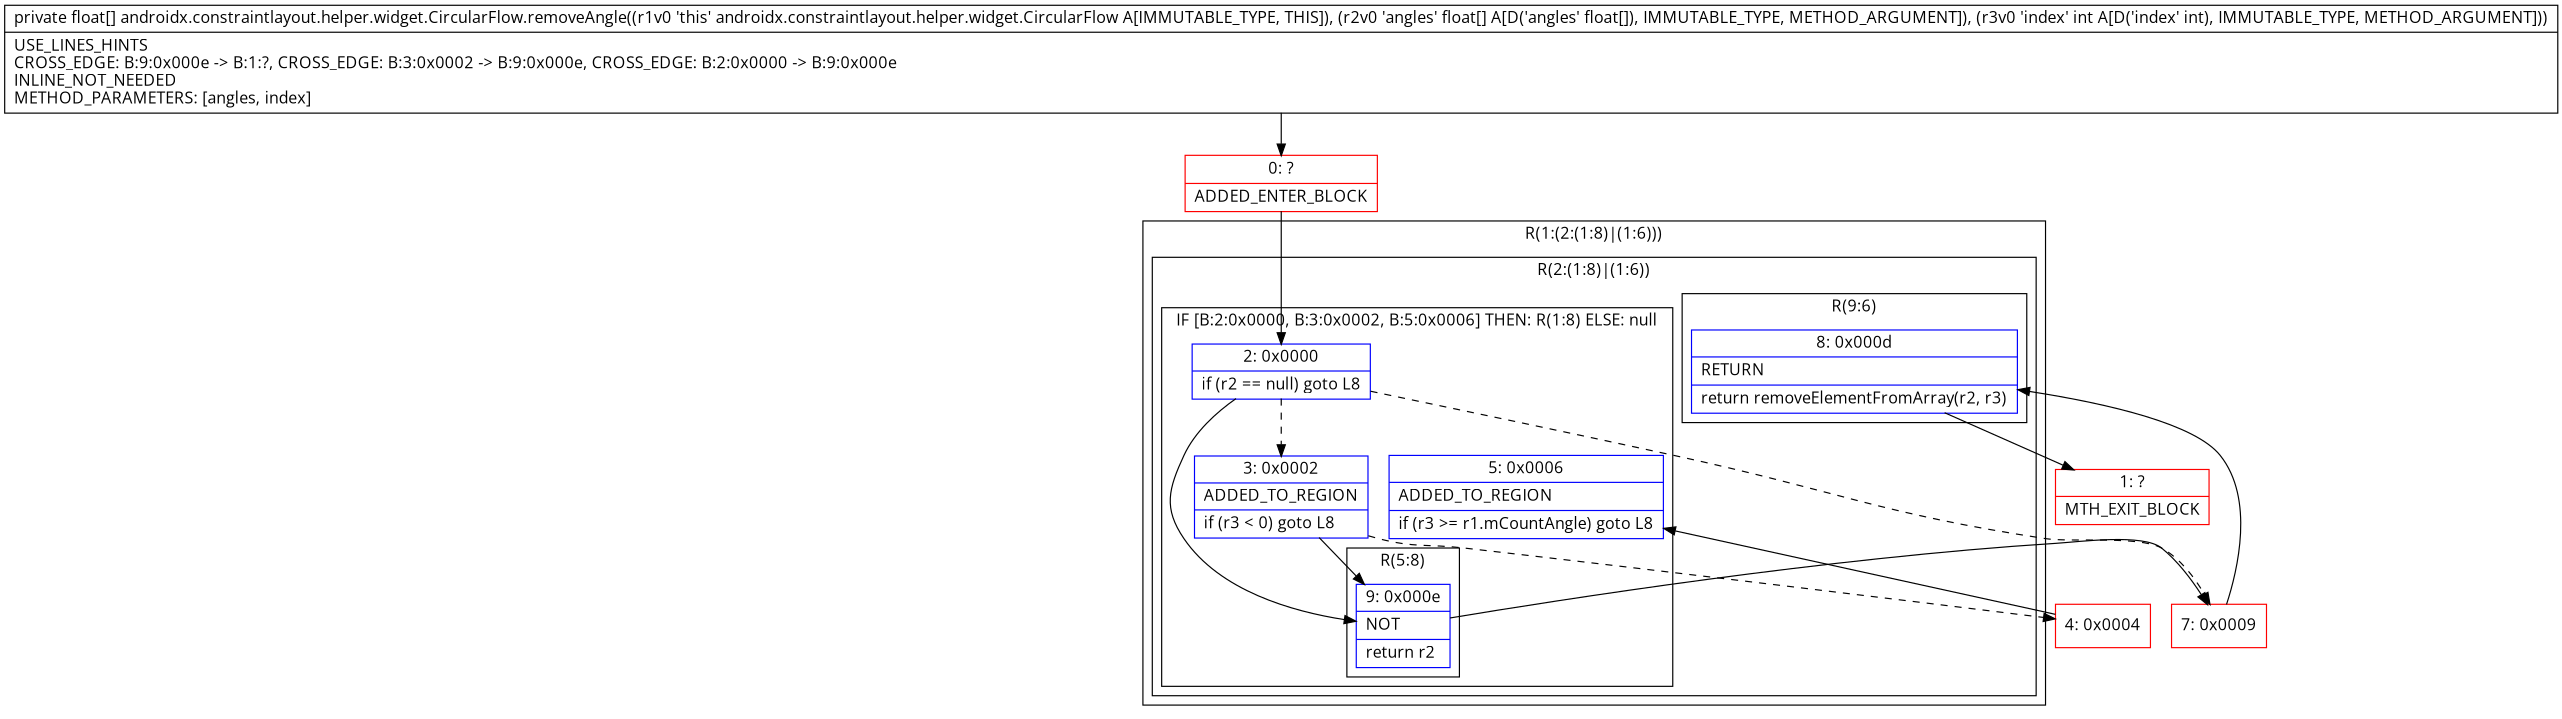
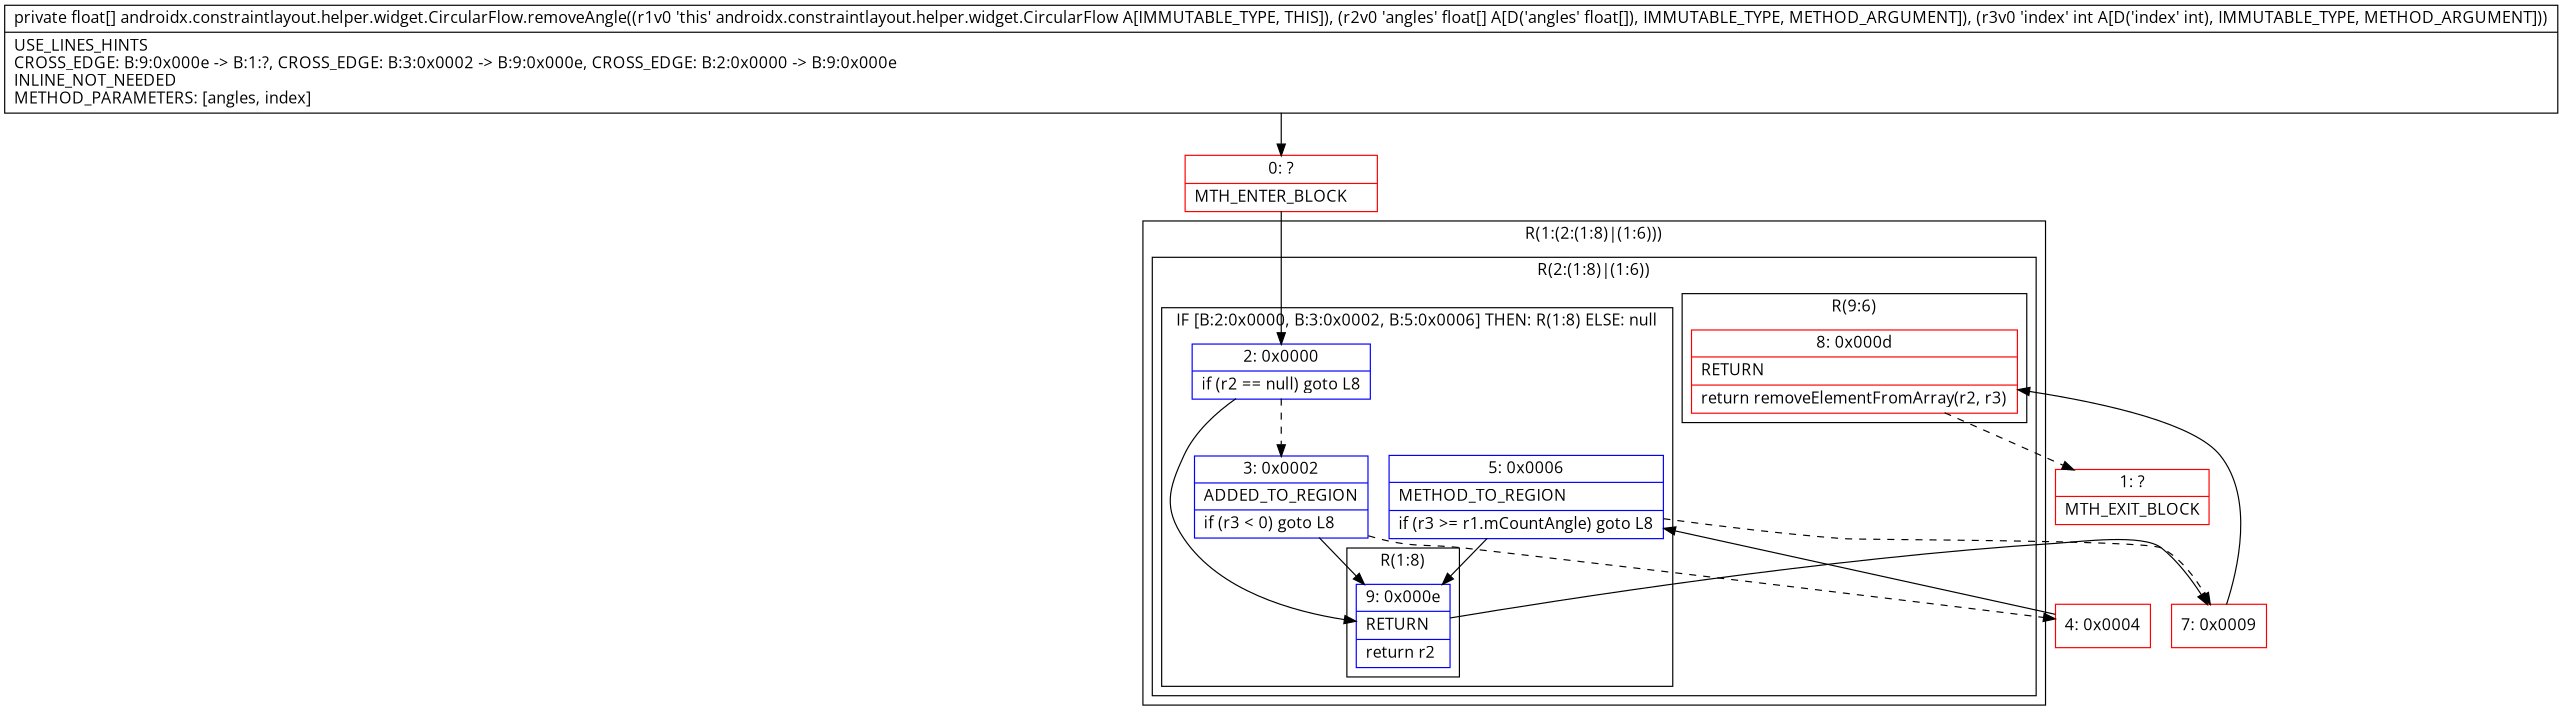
(1281, 197) -> (1271, 197)
(1854, 372) -> (1854, 372)
(2004, 439) -> (2004, 439)
(1796, 485) -> (1944, 540)
(1476, 496) -> (1483, 496)
none -> (1469, 557)
(1403, 561) -> (1403, 561)
(1383, 625) -> (1398, 625)
